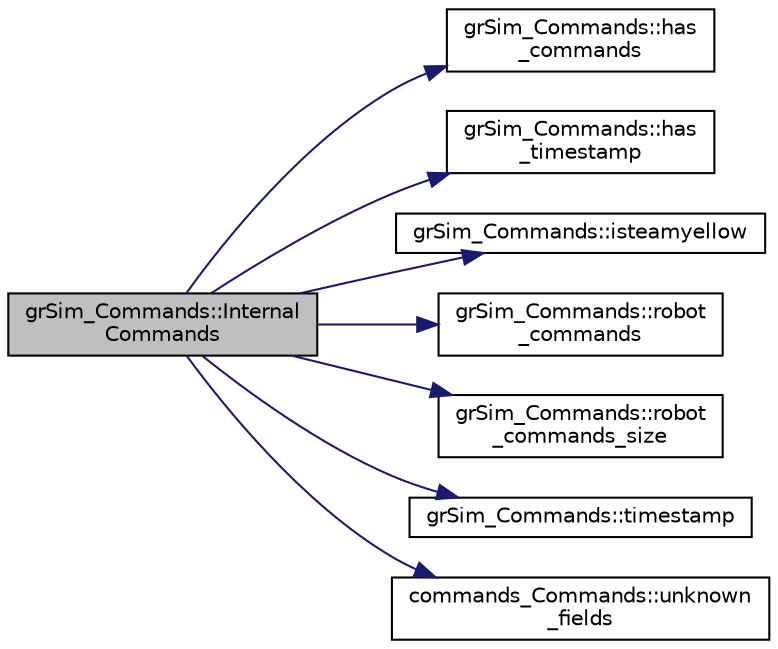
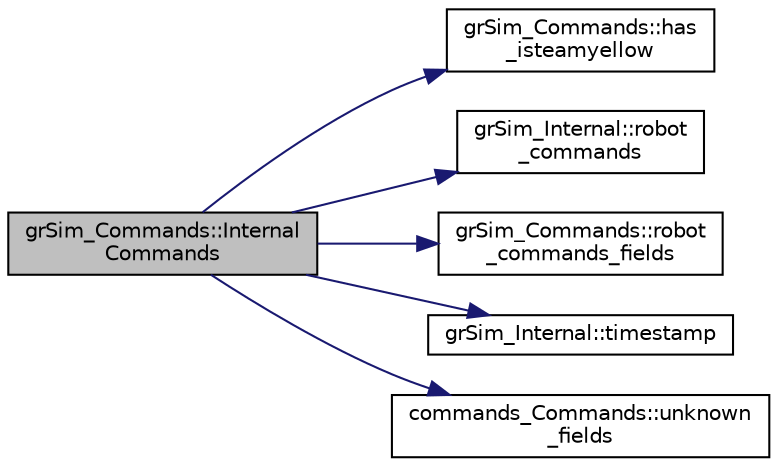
(581, 40) -> (581, 40)
(581, 142) -> none
(581, 233) -> none
(581, 325) -> (581, 142)
(581, 426) -> (581, 244)
(581, 517) -> (581, 335)
